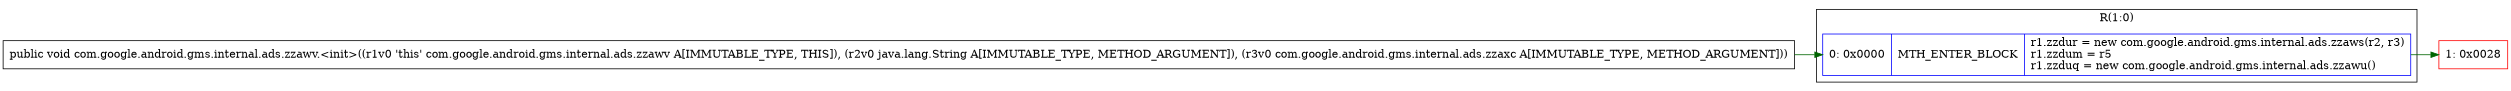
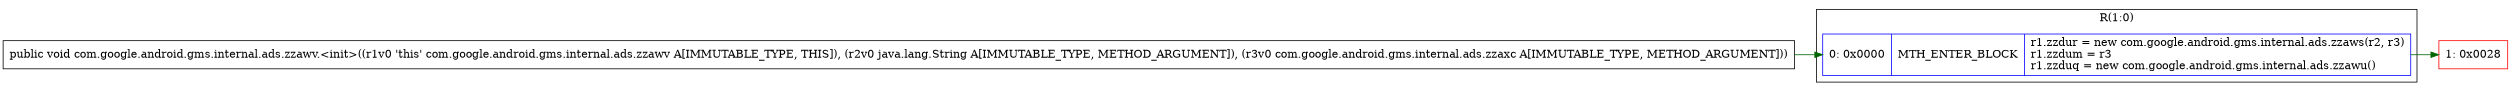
(2071, 54) -> (2071, 54)
